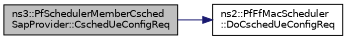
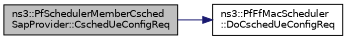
(278, 20) -> (278, 20)
